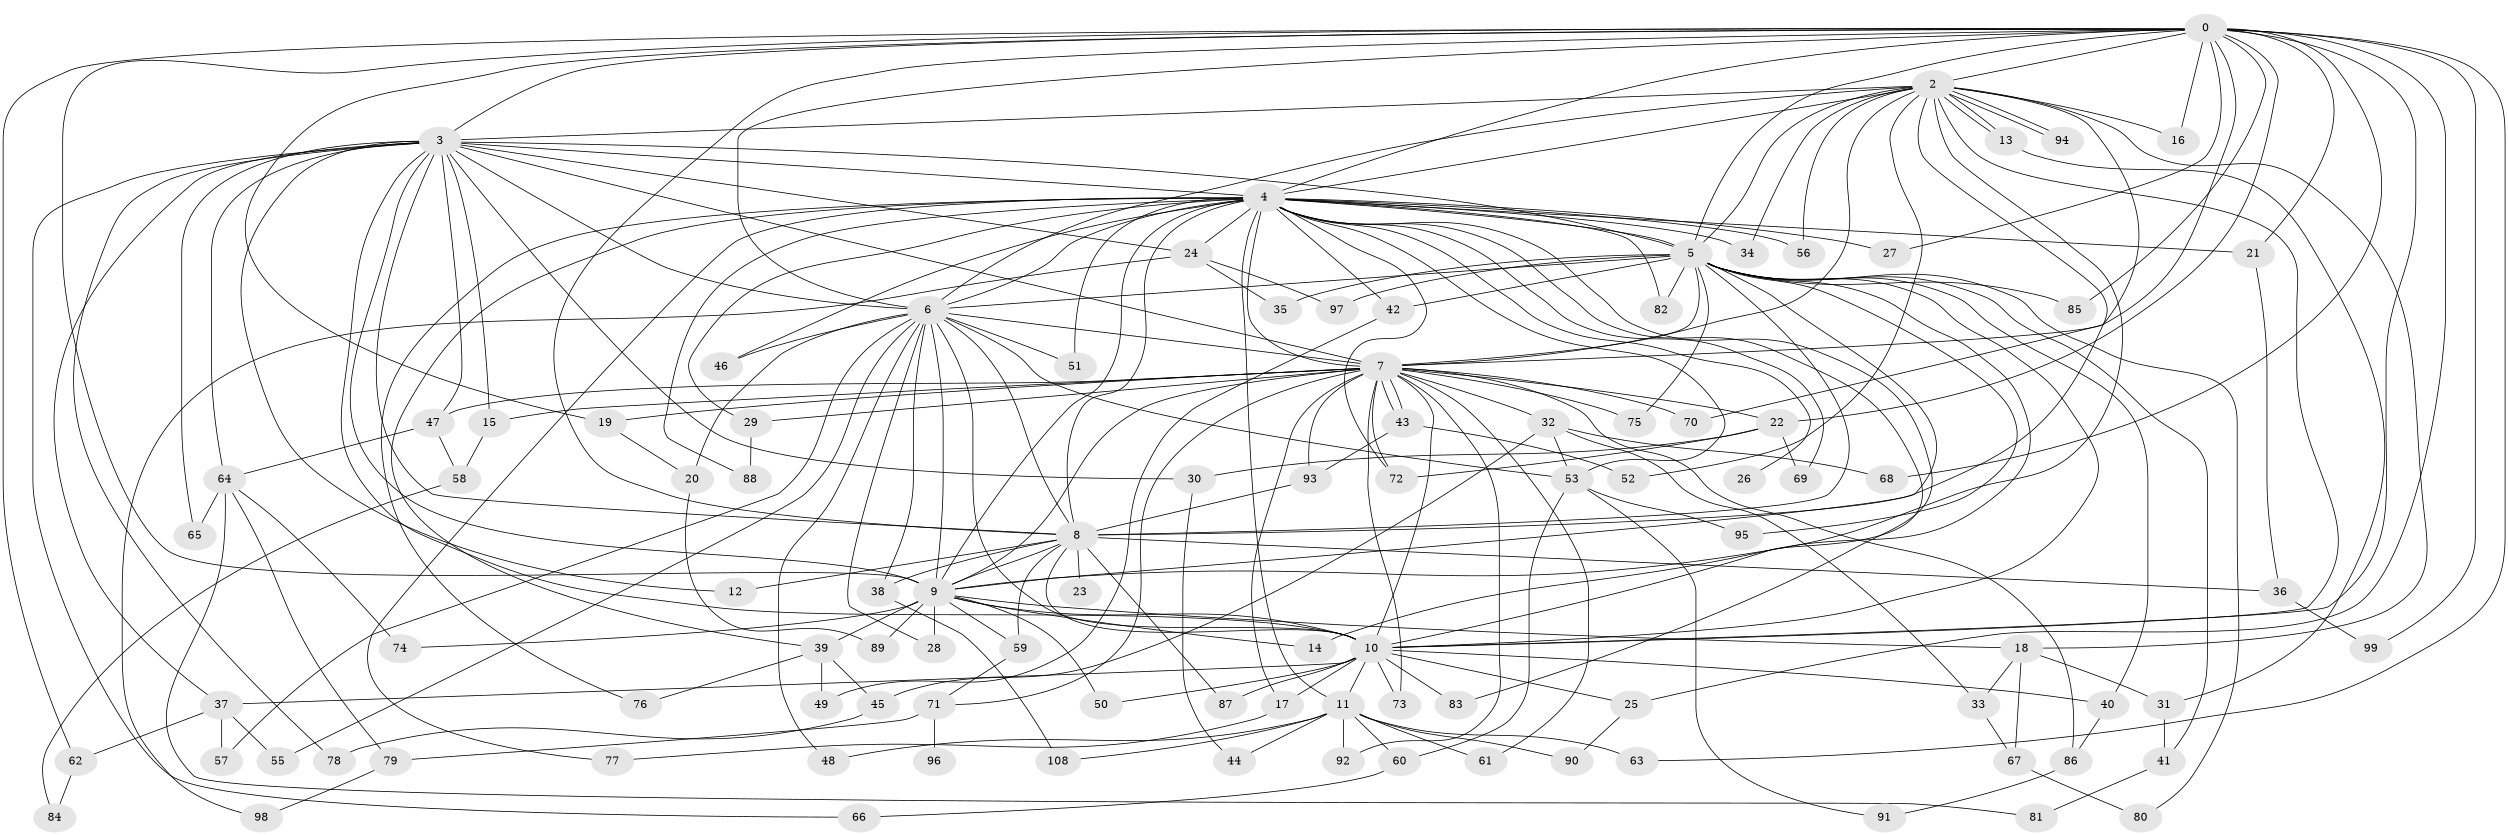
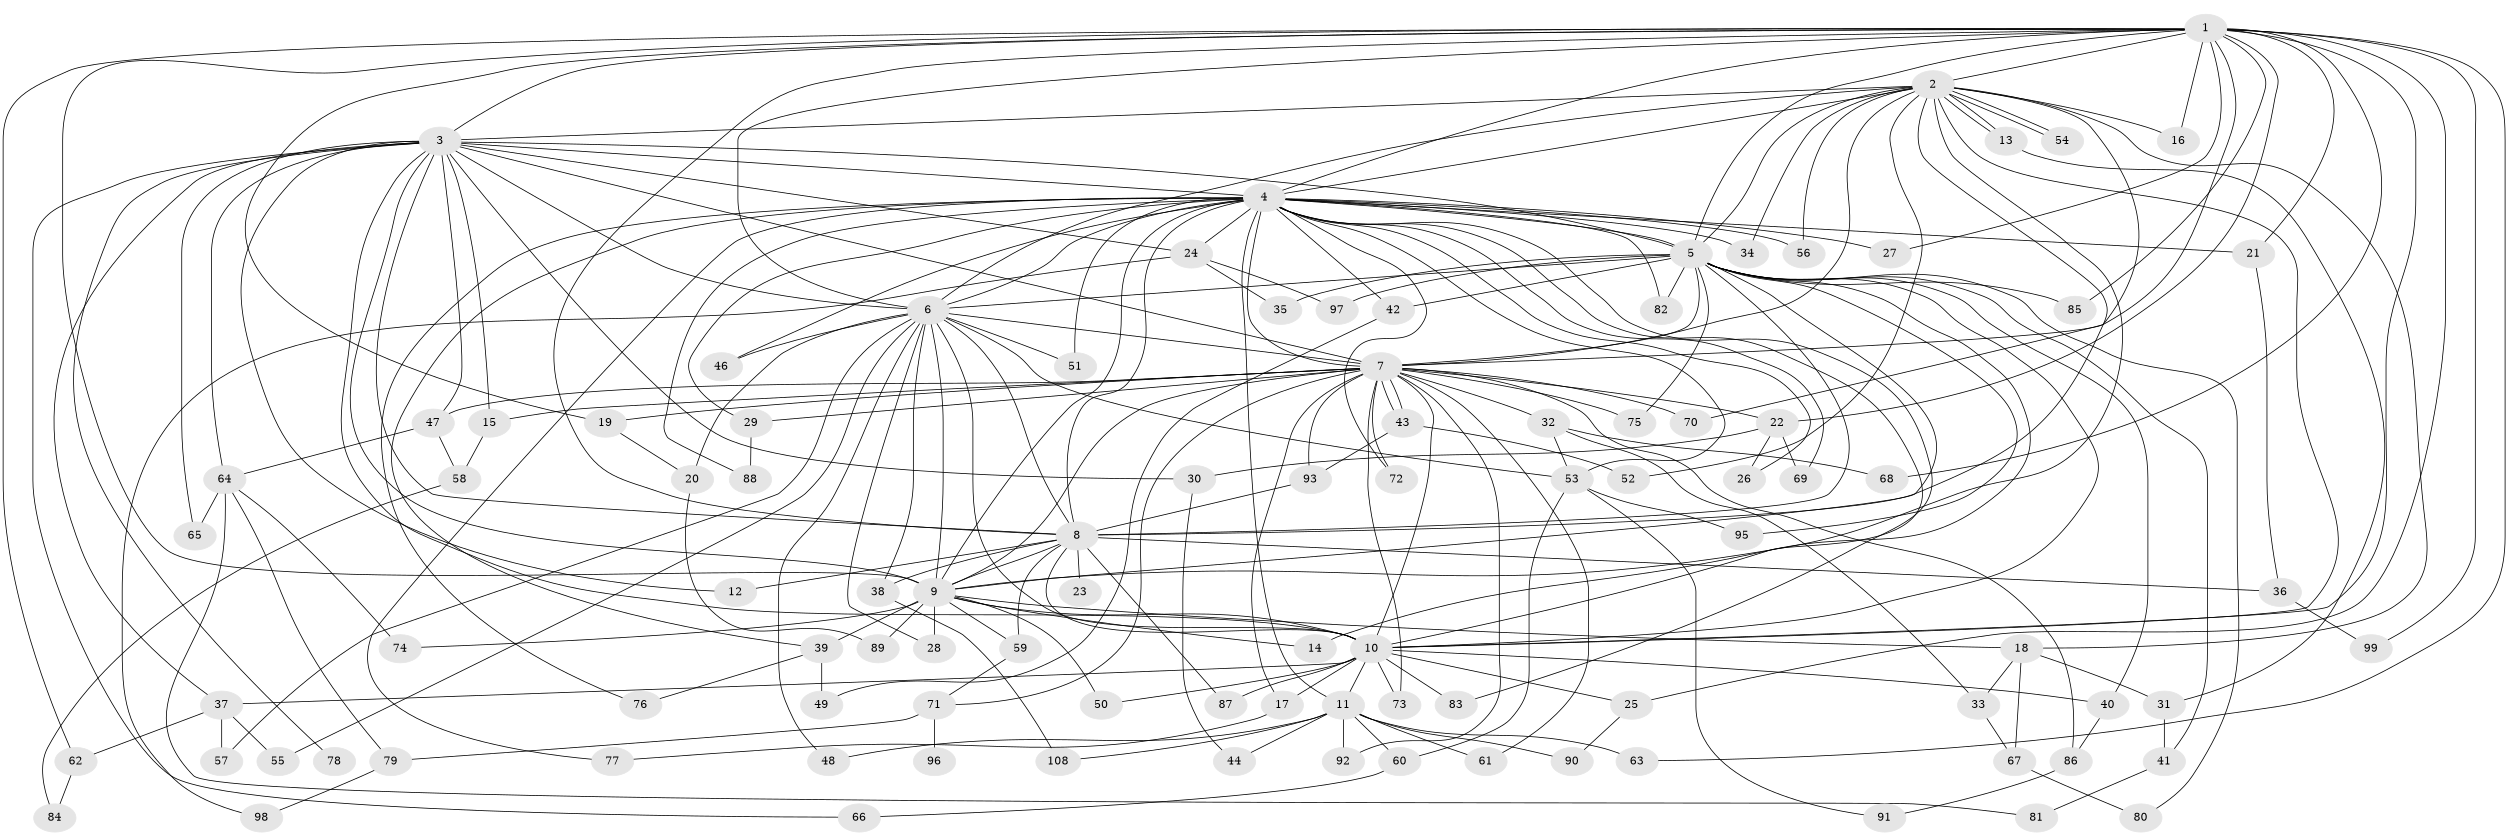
(2206, 28) -> (2206, 28)
(2063, 141) -> (2063, 141)
(1597, 456) -> (1763, 448)
(878, 705) -> none
